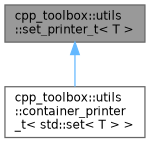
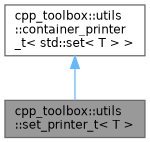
(75, 71) -> (75, 84)
